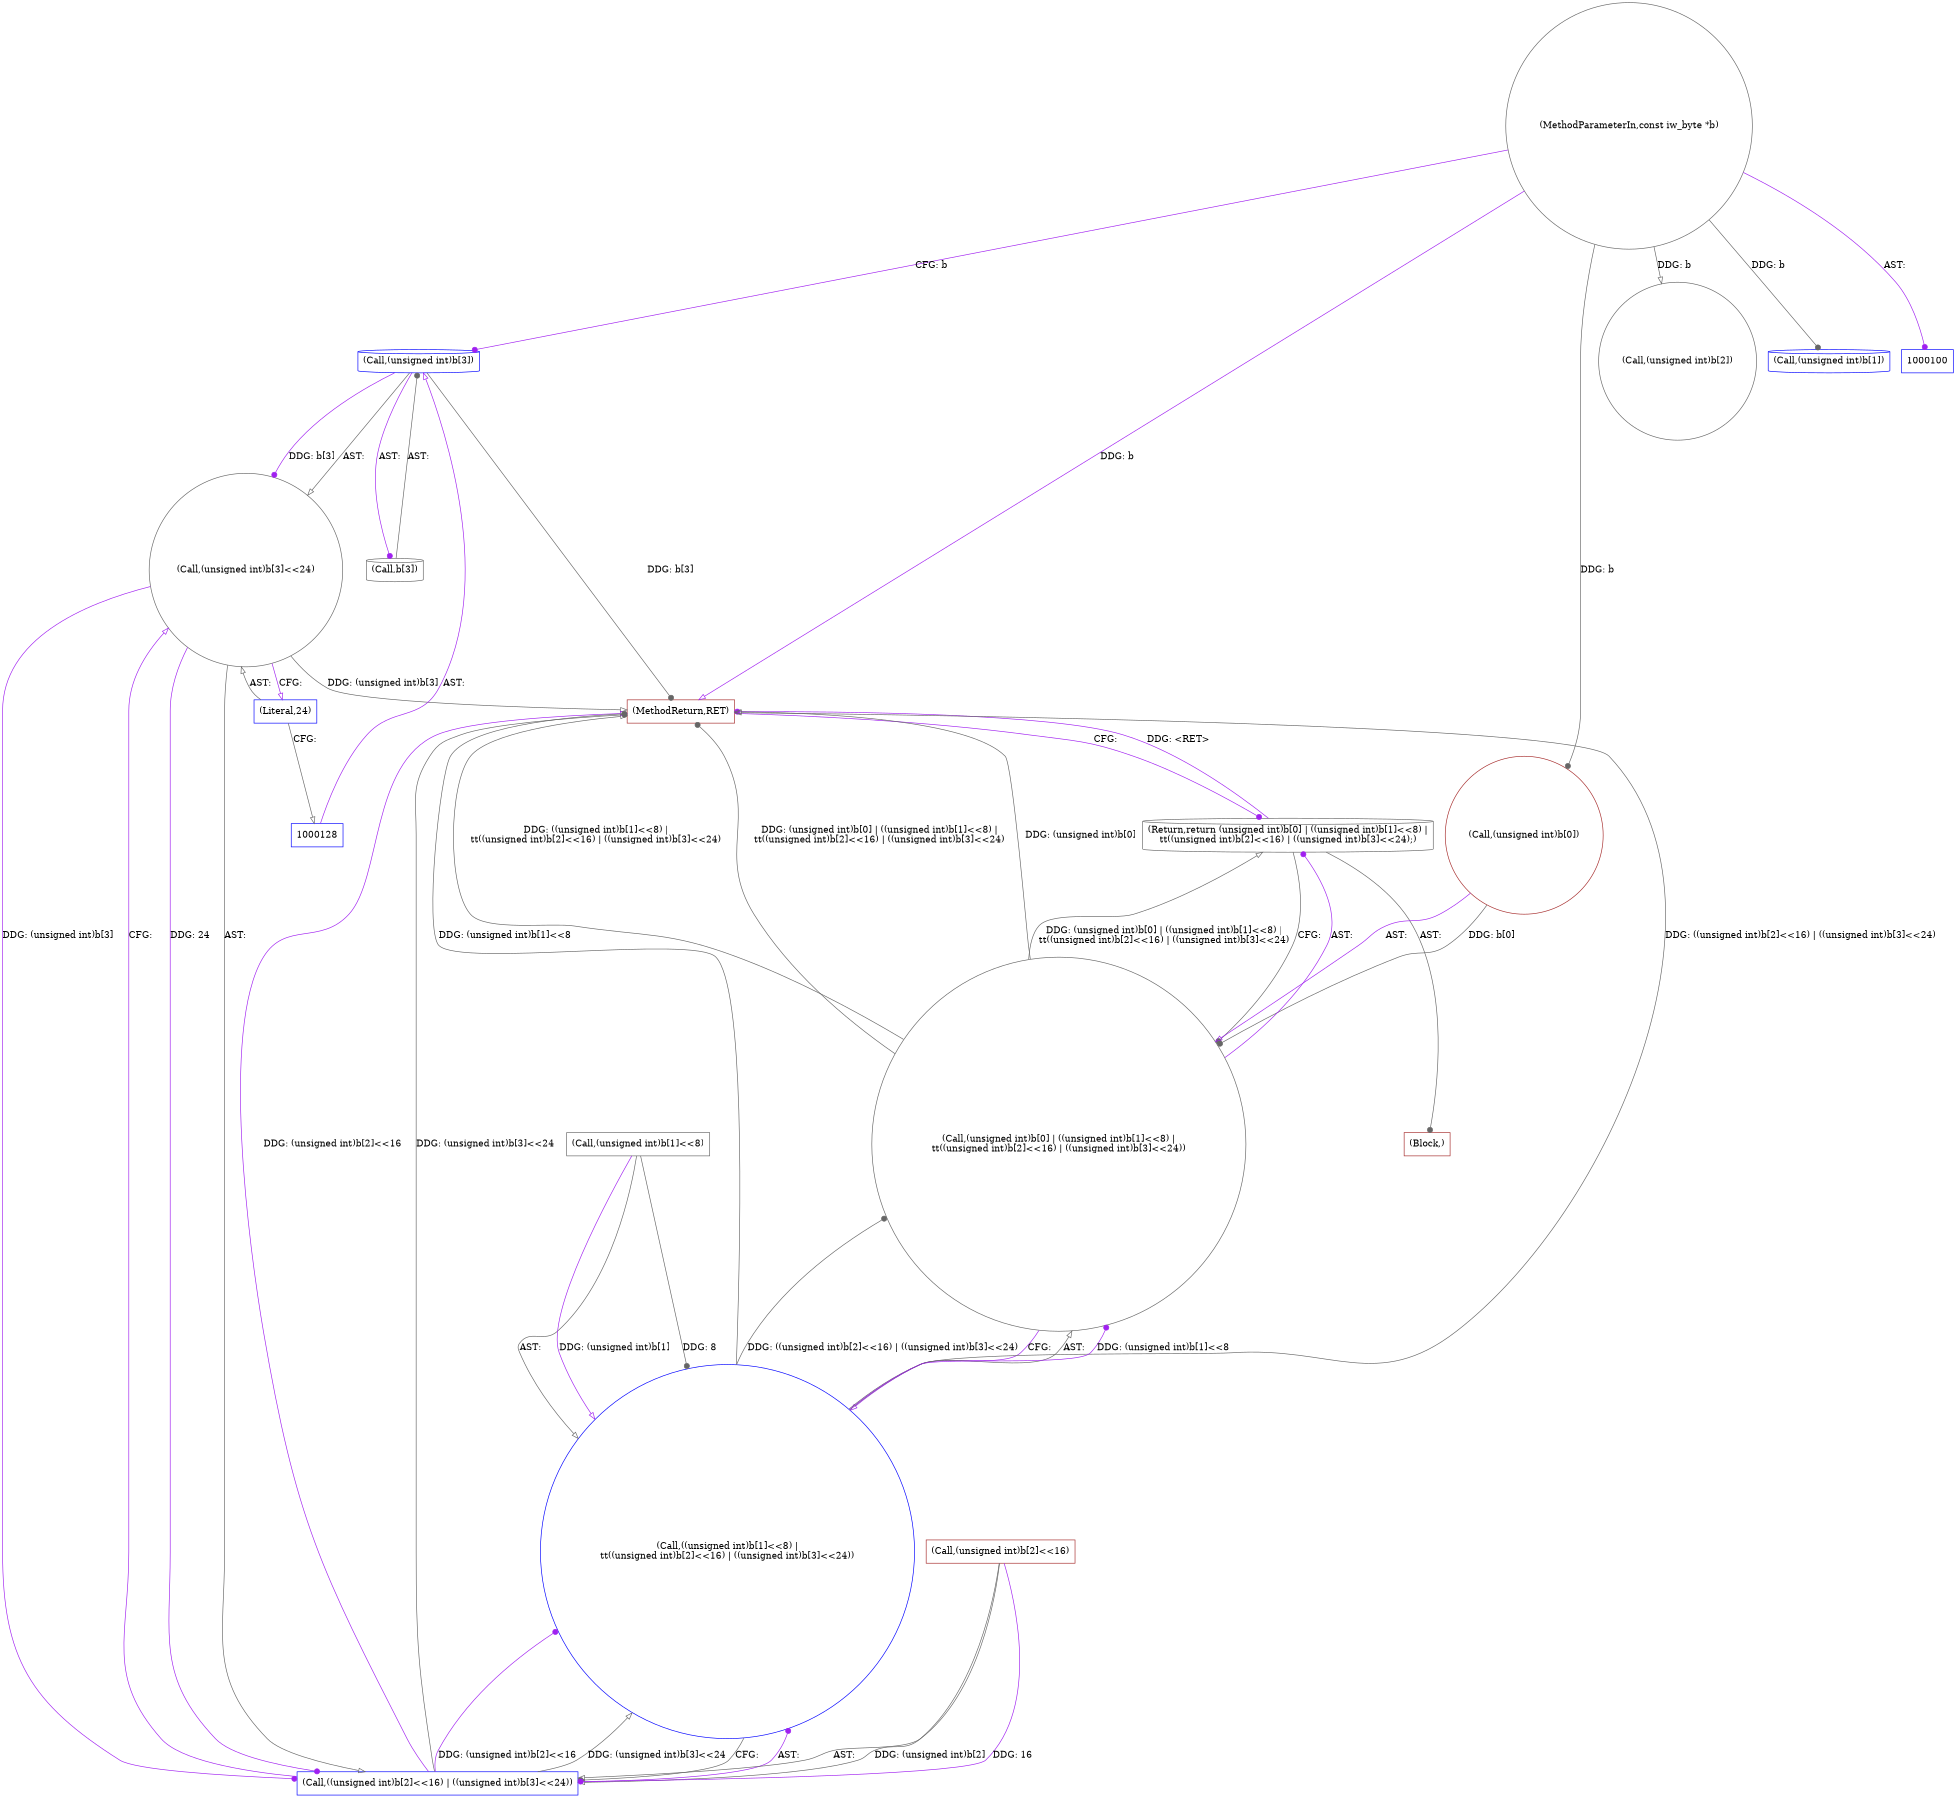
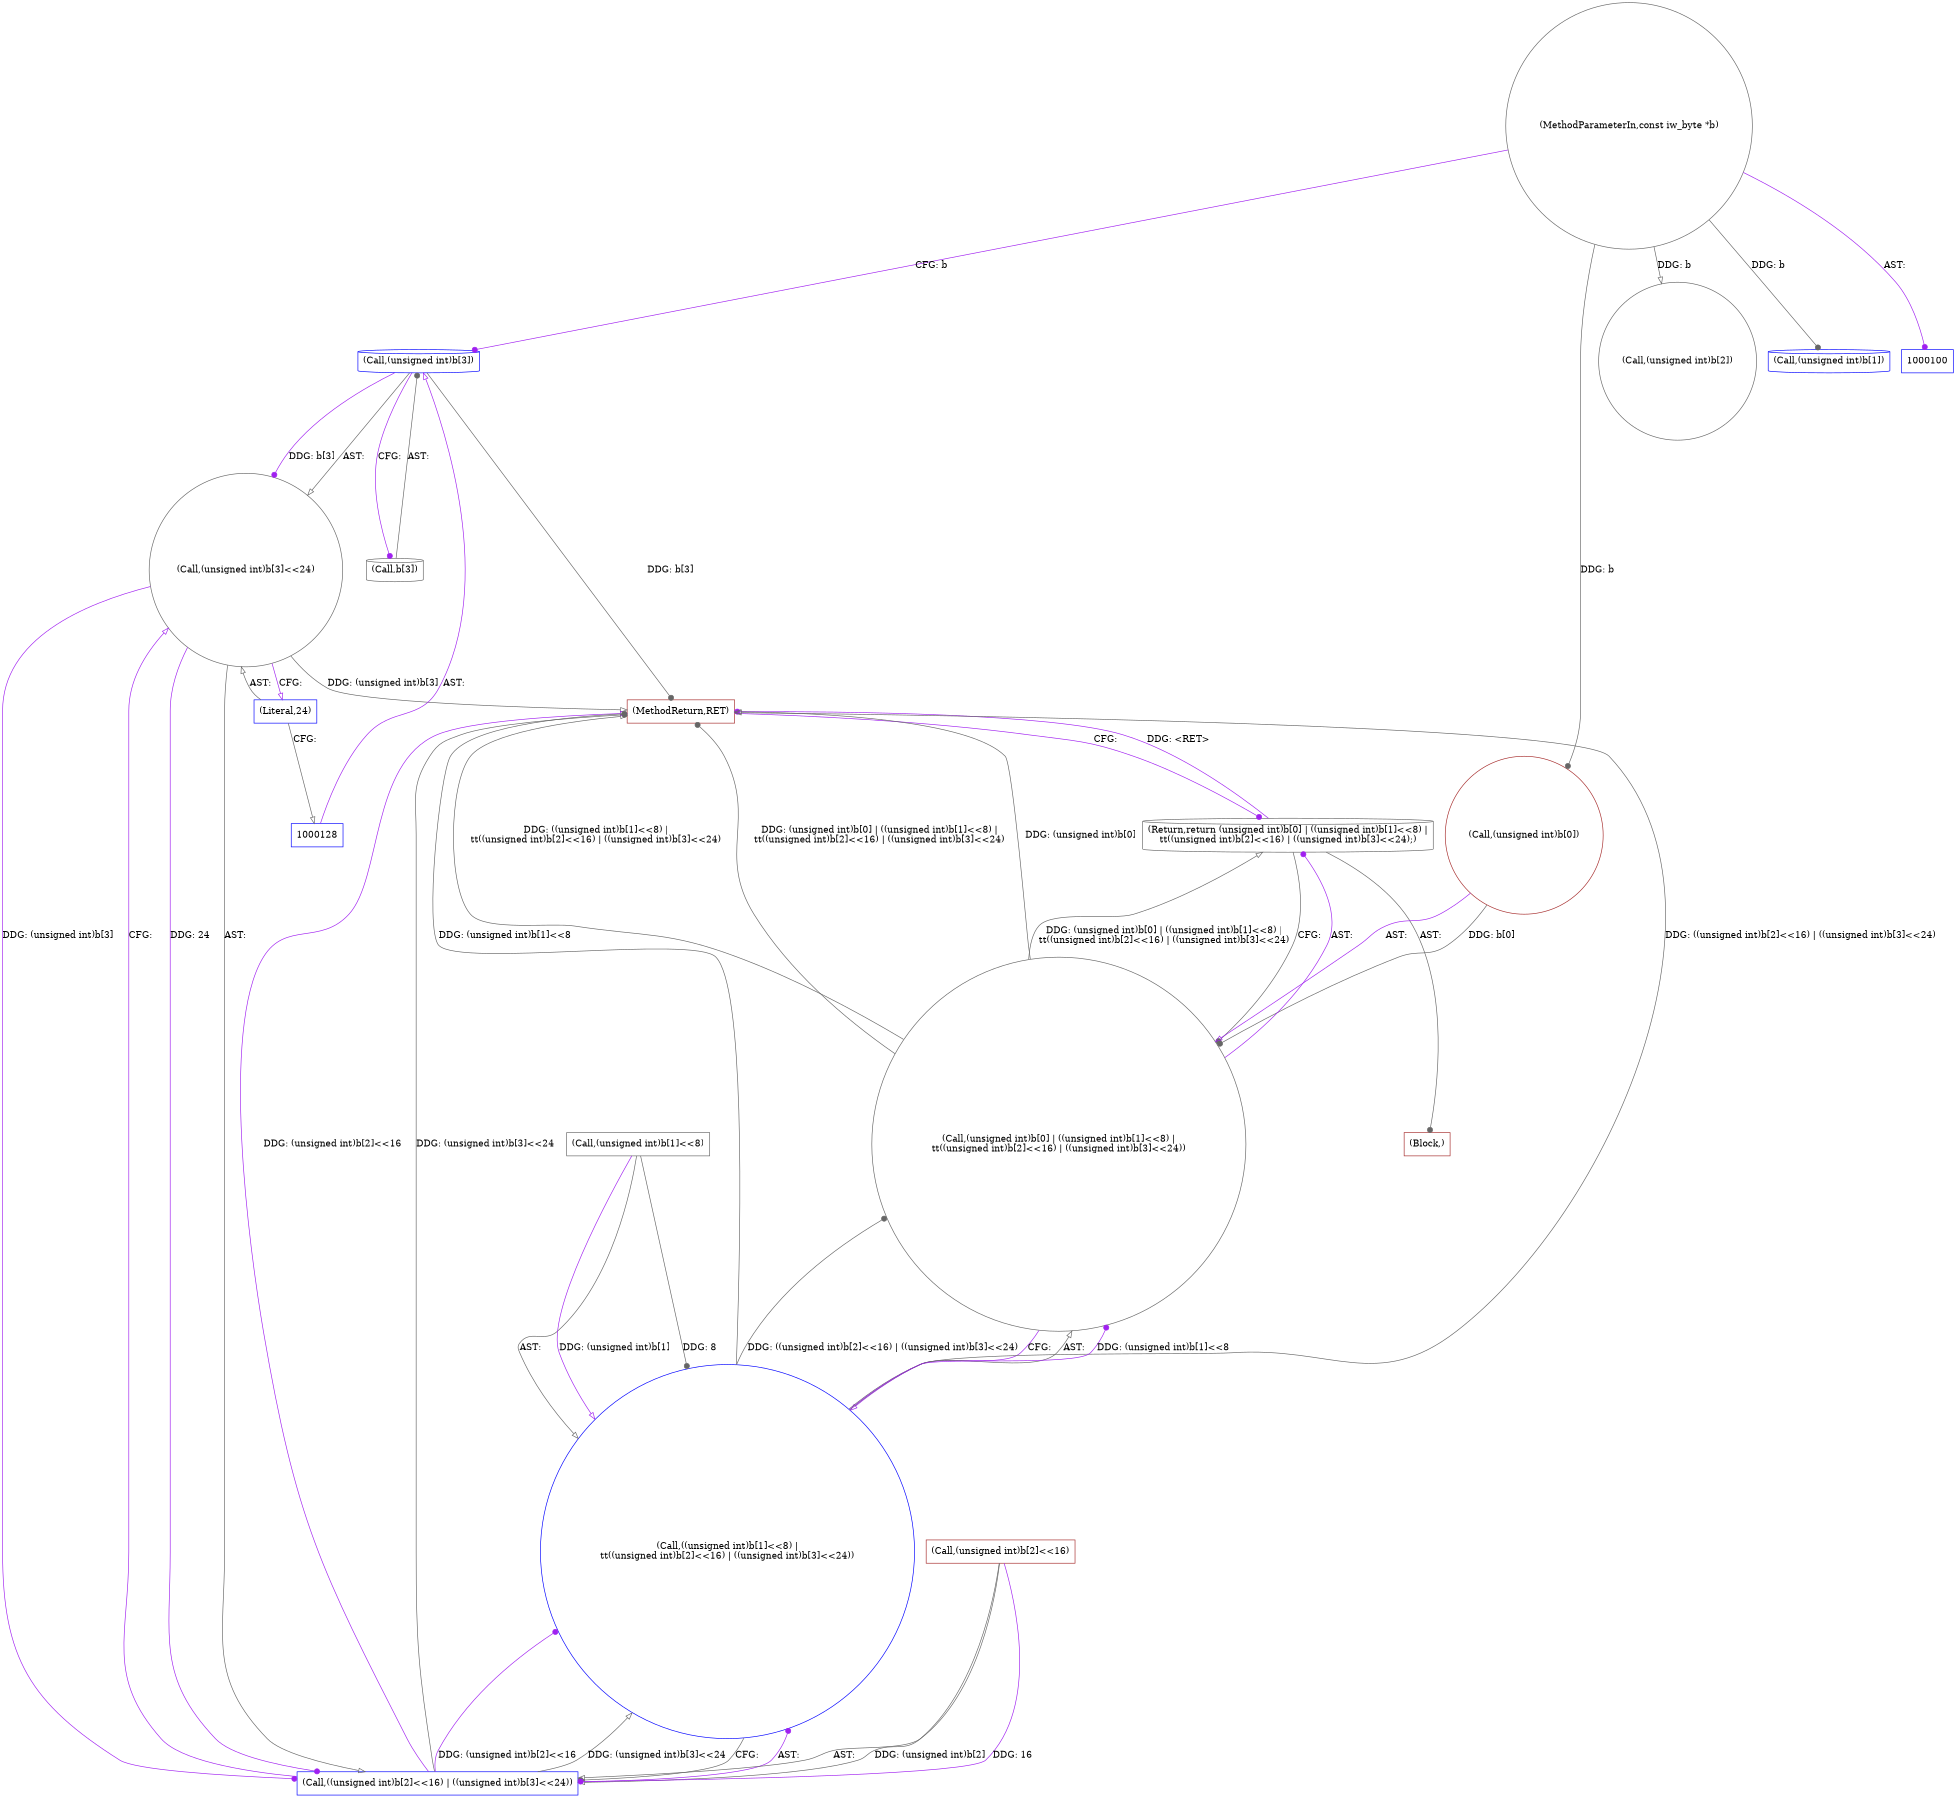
(1114, 444) -> none
(391, 457) -> (391, 457)
